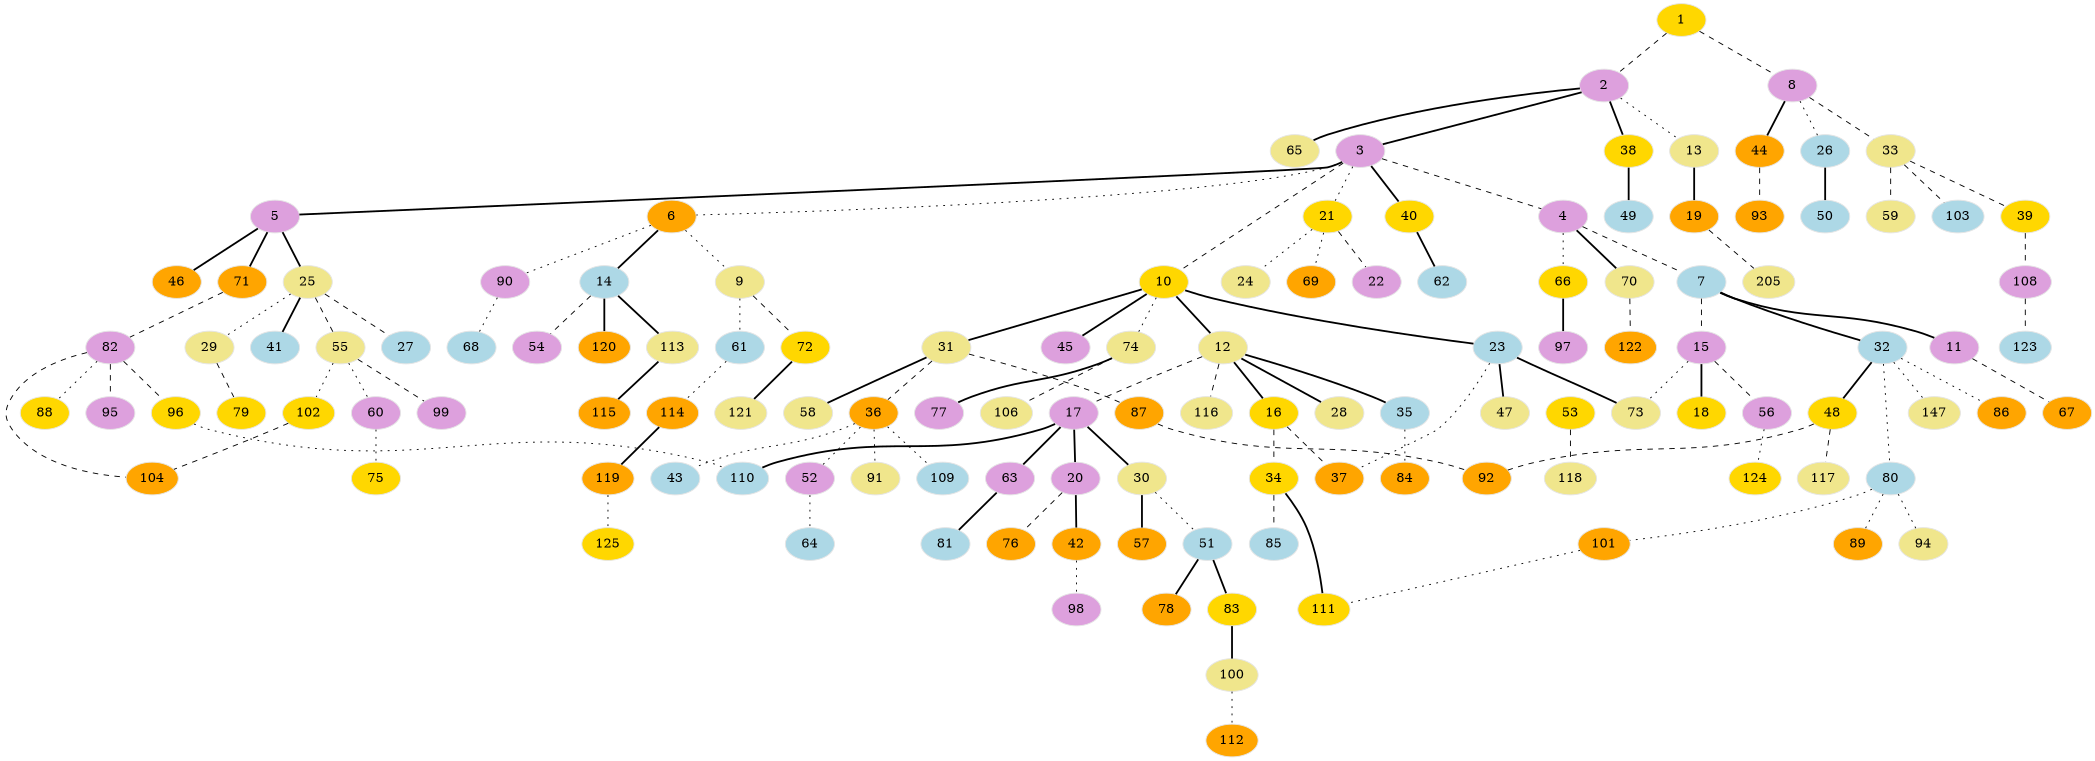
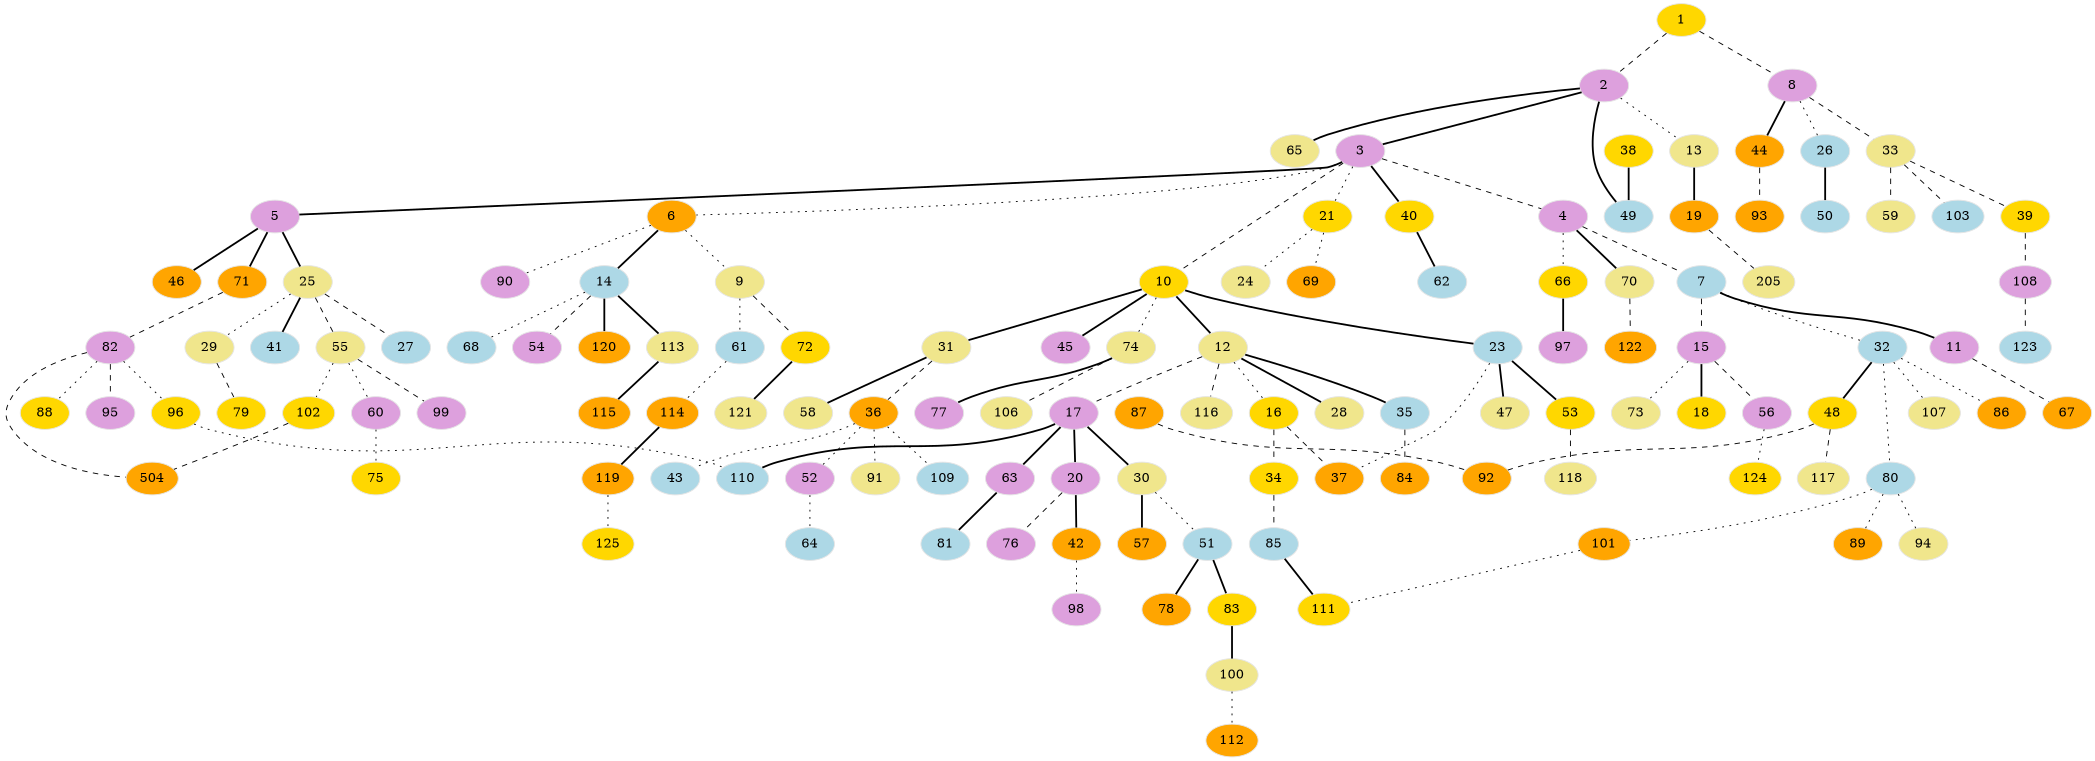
(1616, 118) -> (1593, 155)
(1377, 282) -> none
(488, 315) -> (538, 315)
(1790, 318) -> (1790, 318)
(1038, 373) -> none
(143, 380) -> (143, 380)
(1248, 380) -> (1248, 380)
(1567, 380) -> (1534, 380)
(1934, 413) -> (1934, 413)
(1405, 439) -> (1405, 439)
(152, 479) -> (152, 479)
(1311, 540) -> (1299, 577)
(1011, 544) -> (1011, 544)
